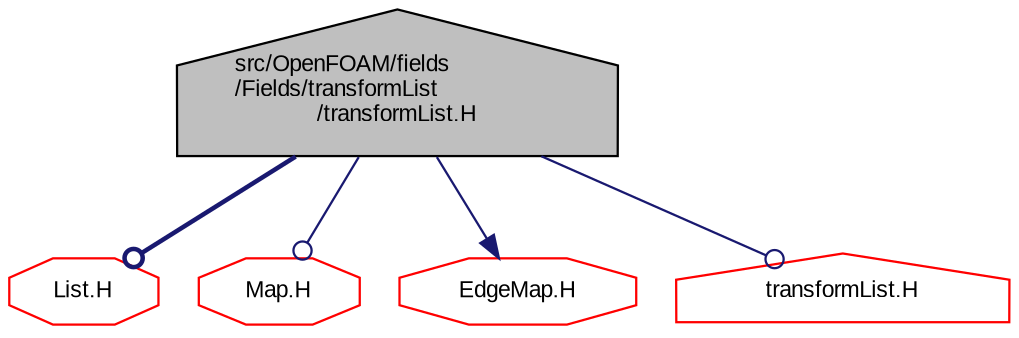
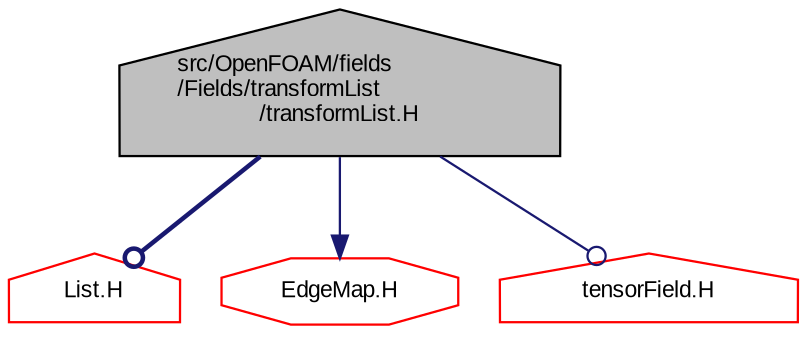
(84, 291) -> (94, 291)
(279, 291) -> none
(843, 291) -> (649, 291)
